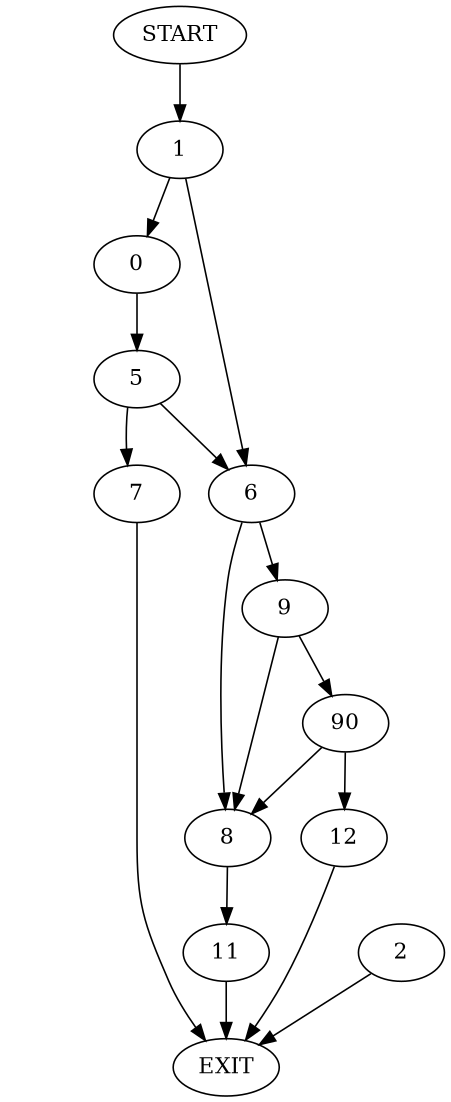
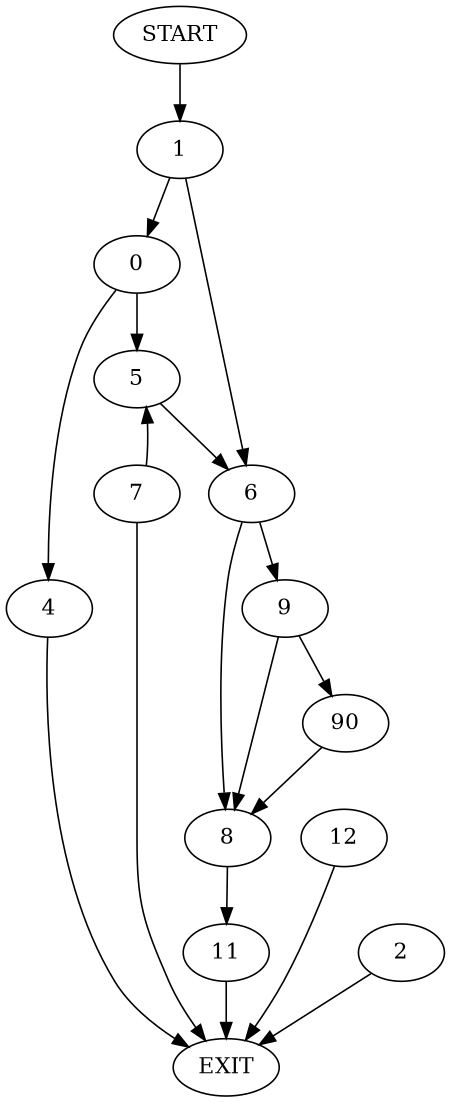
(126, 428) -> (148, 444)
none -> (49, 609)
(345, 773) -> none
